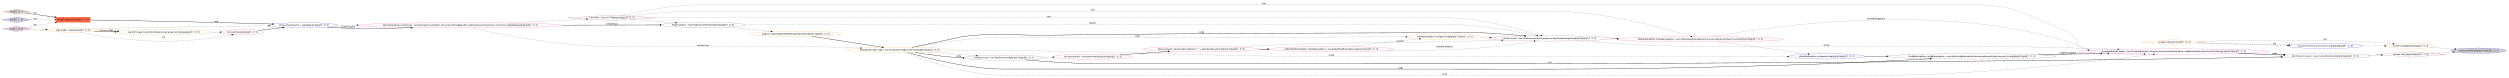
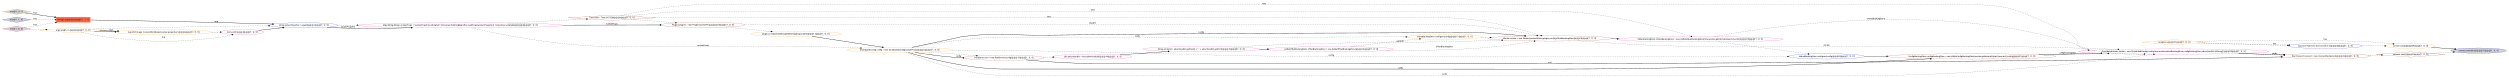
(2443, 48) -> (2443, 48)
